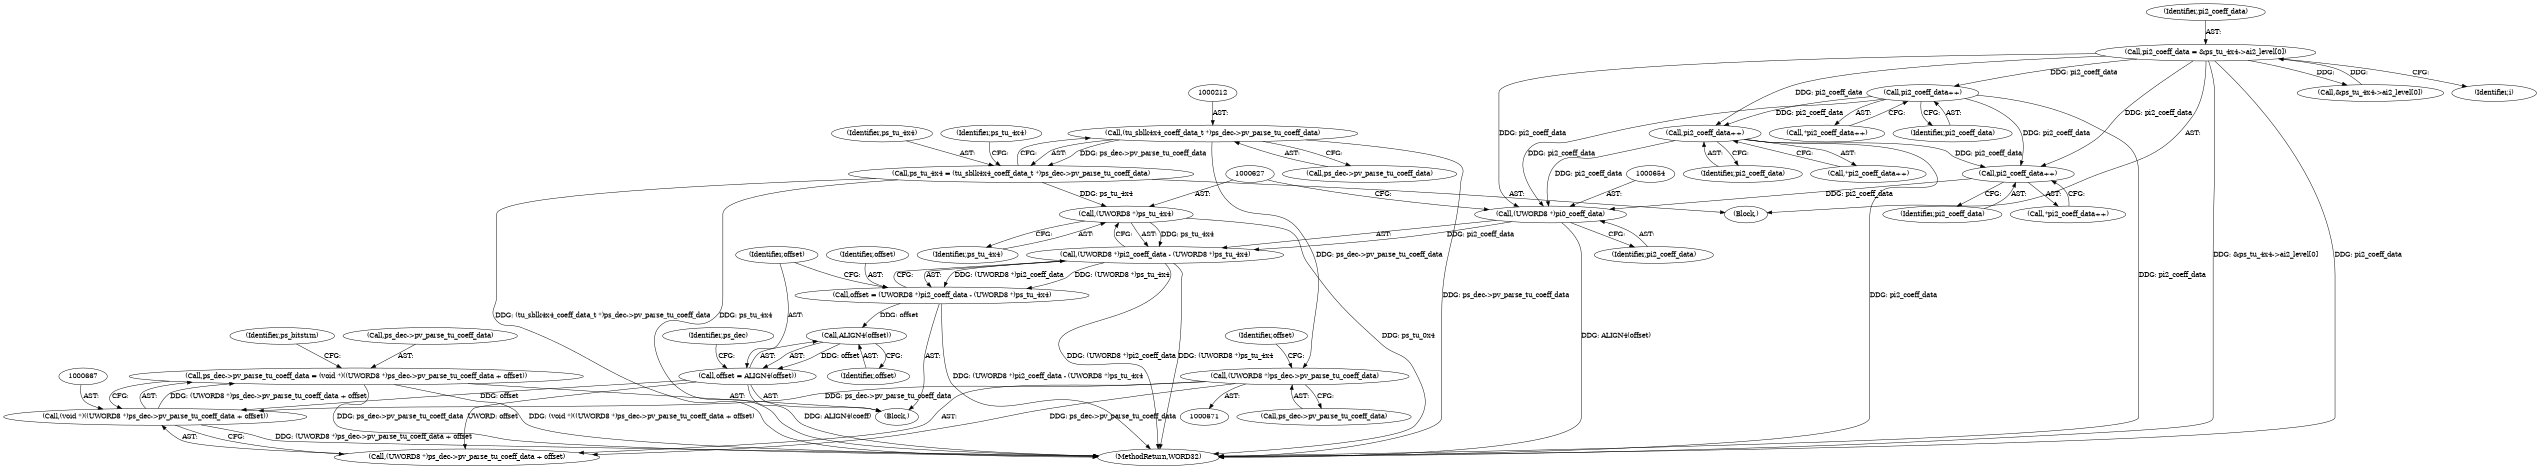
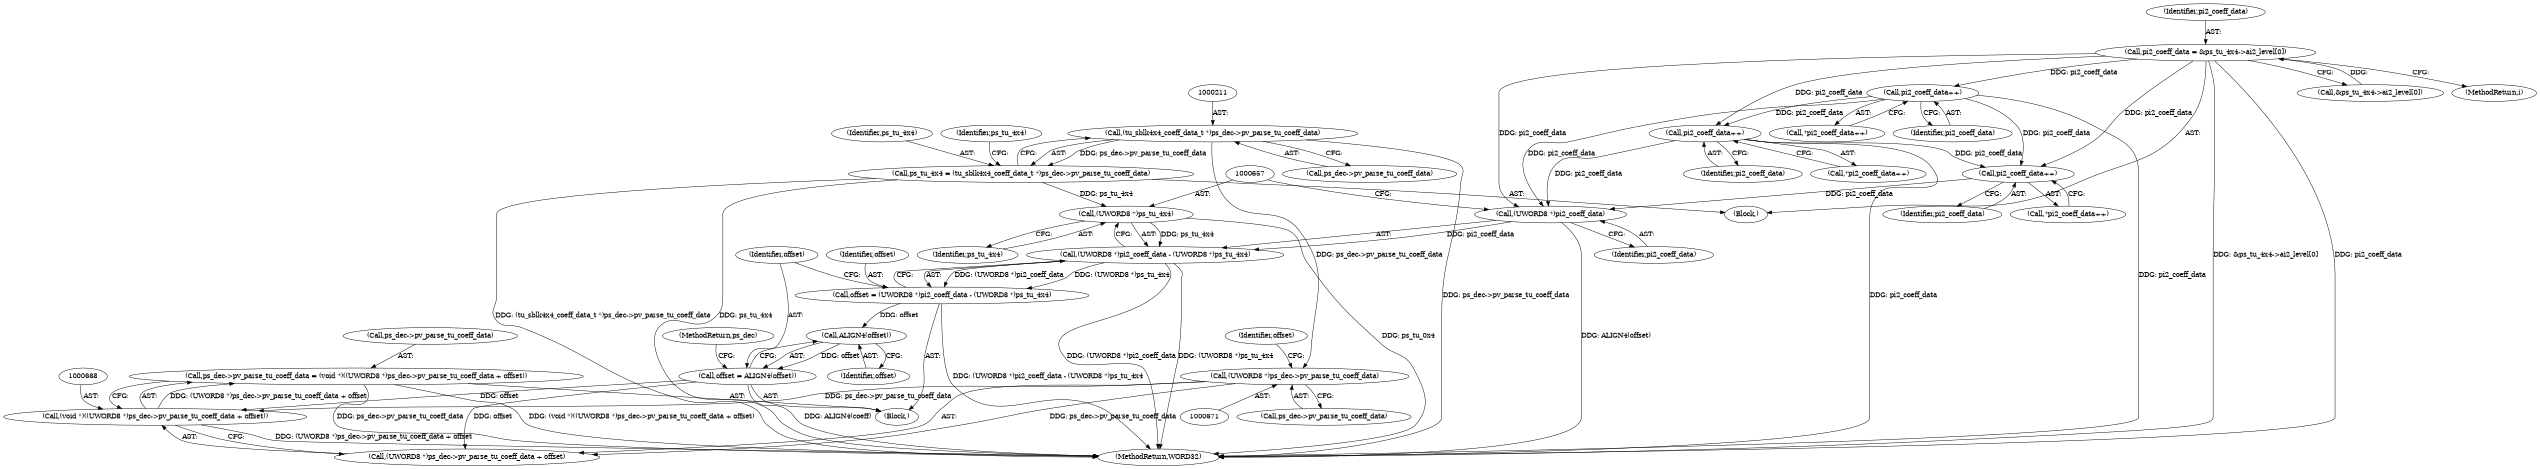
(2326, 73) -> (2326, 73)
(1213, 93) -> (1213, 93)
(2494, 93) -> (2494, 93)
(1250, 174) -> (1250, 174)
(1651, 174) -> none
(1551, 214) -> (1551, 214)
(282, 336) -> none
(718, 336) -> (718, 336)
(769, 356) -> (769, 356)
(83, 376) -> (83, 376)
(1227, 392) -> (1246, 398)
(493, 417) -> (493, 417)
